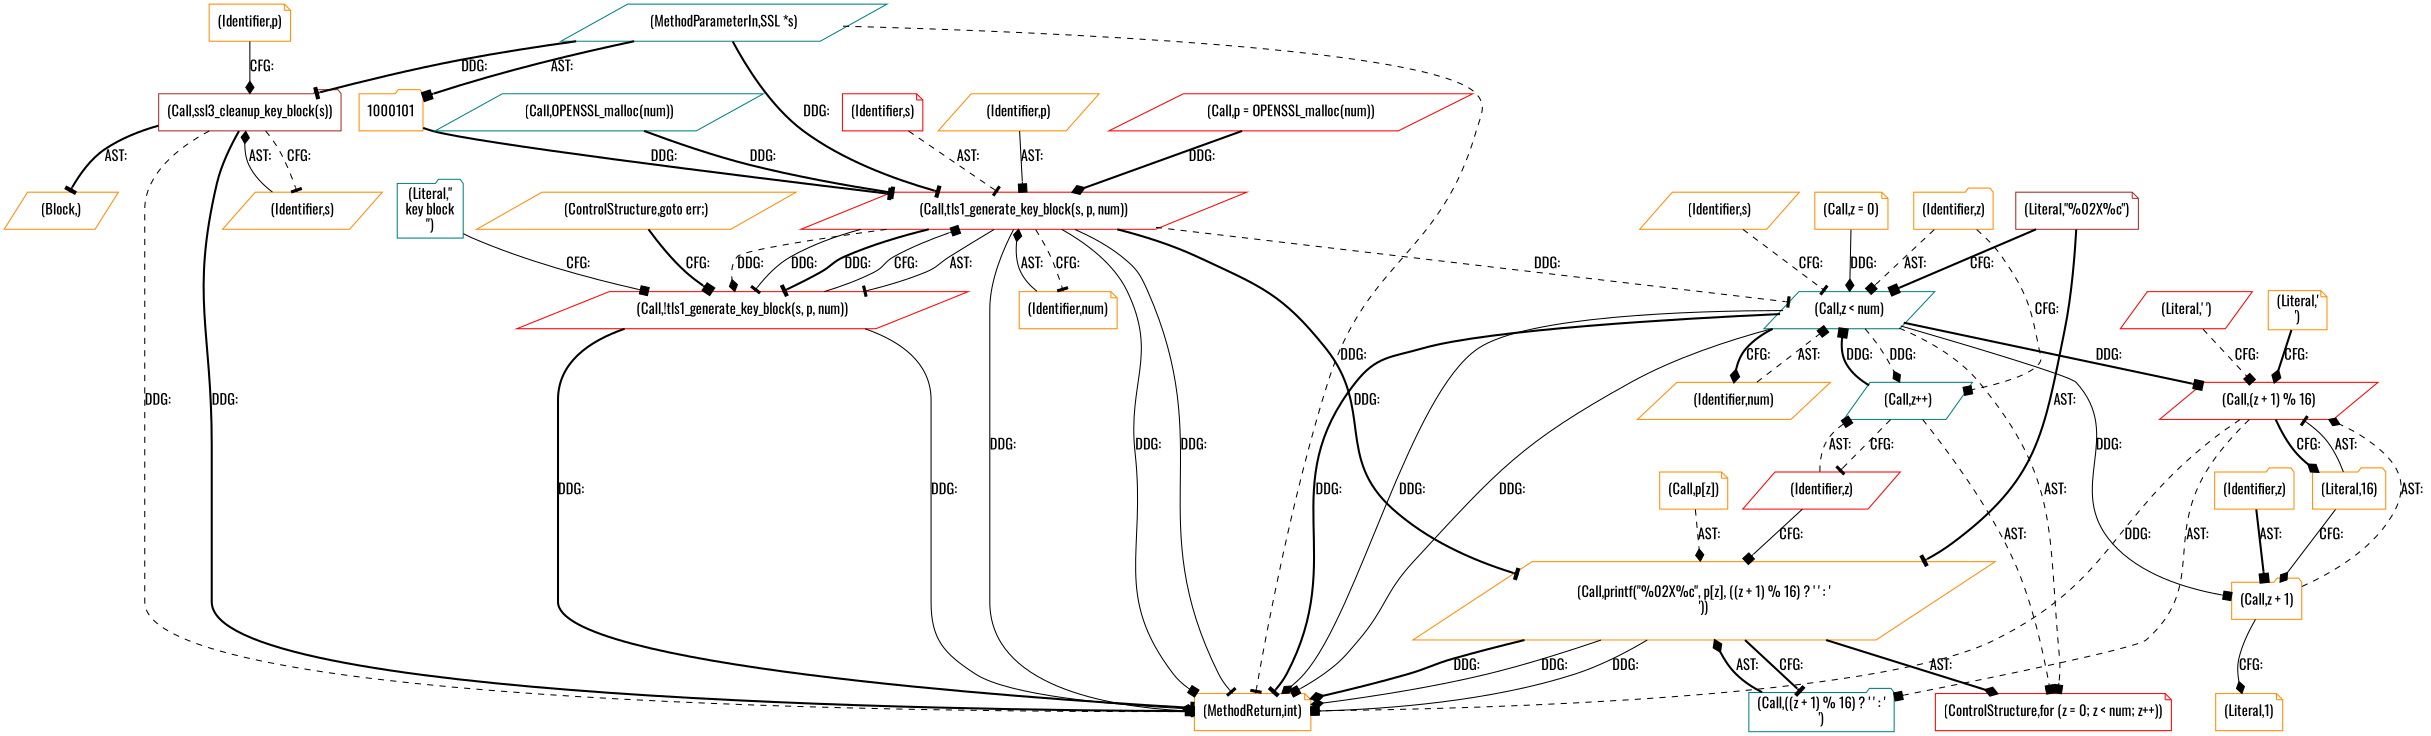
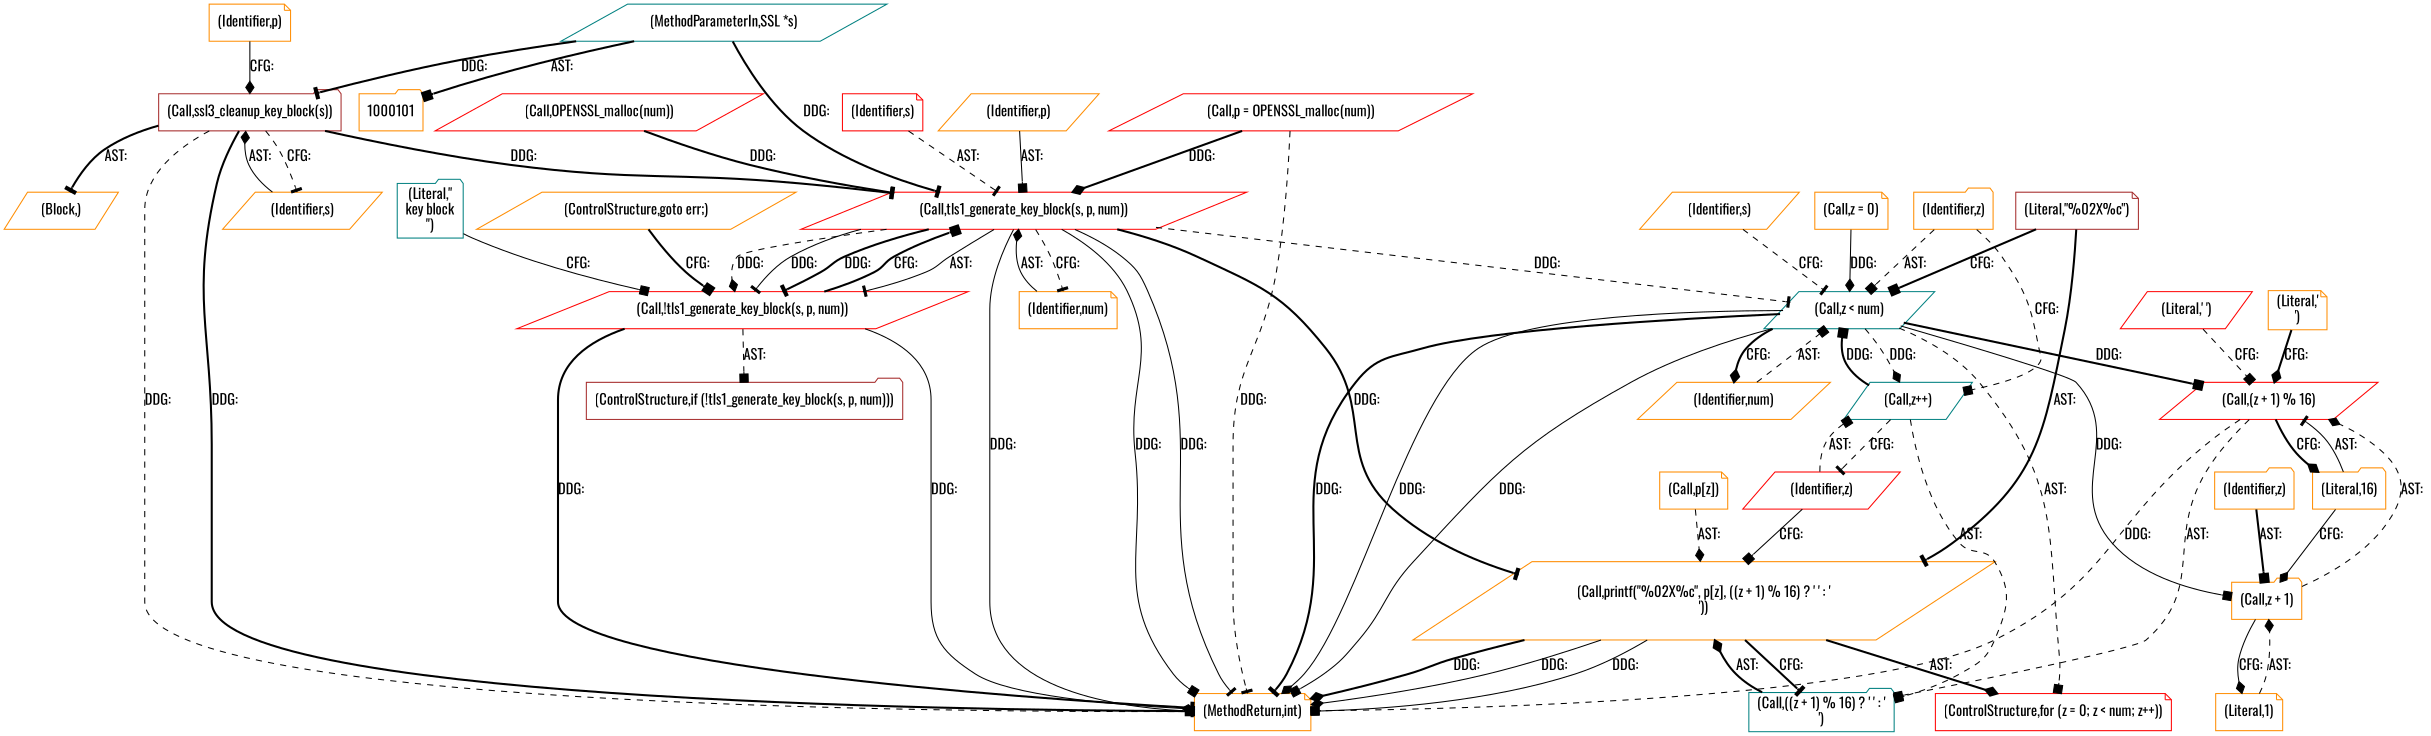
(1479, 97) -> (1236, 407)
(599, 112) -> (599, 112)
(654, 165) -> (605, 174)
(886, 262) -> (886, 262)
none -> (745, 401)
(2005, 542) -> (1999, 569)
none -> (2268, 664)
